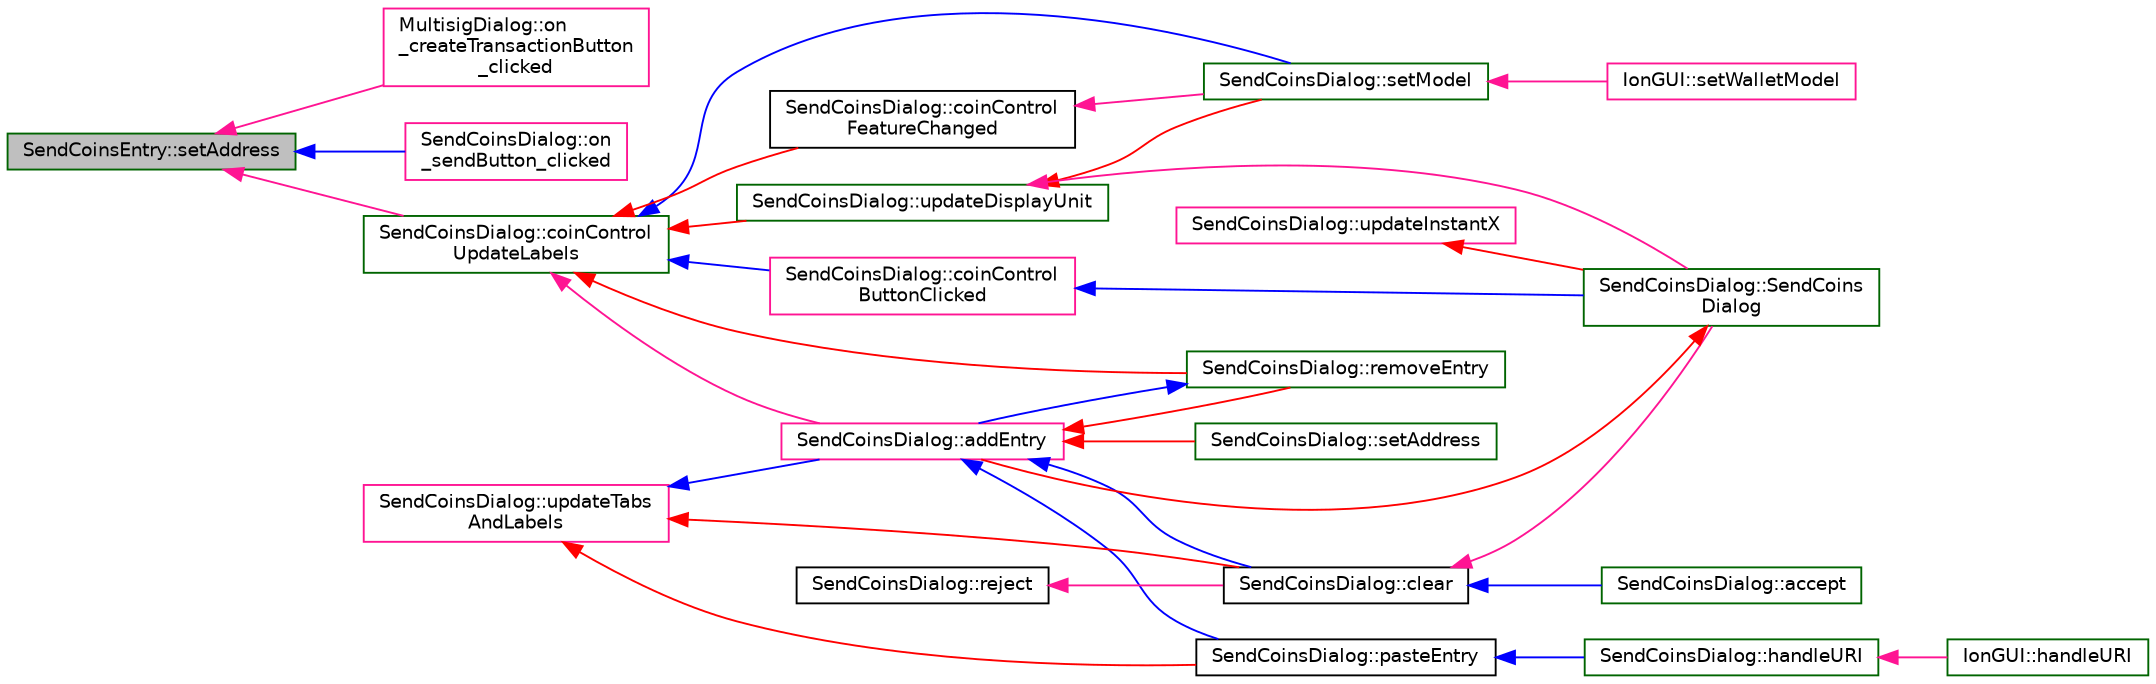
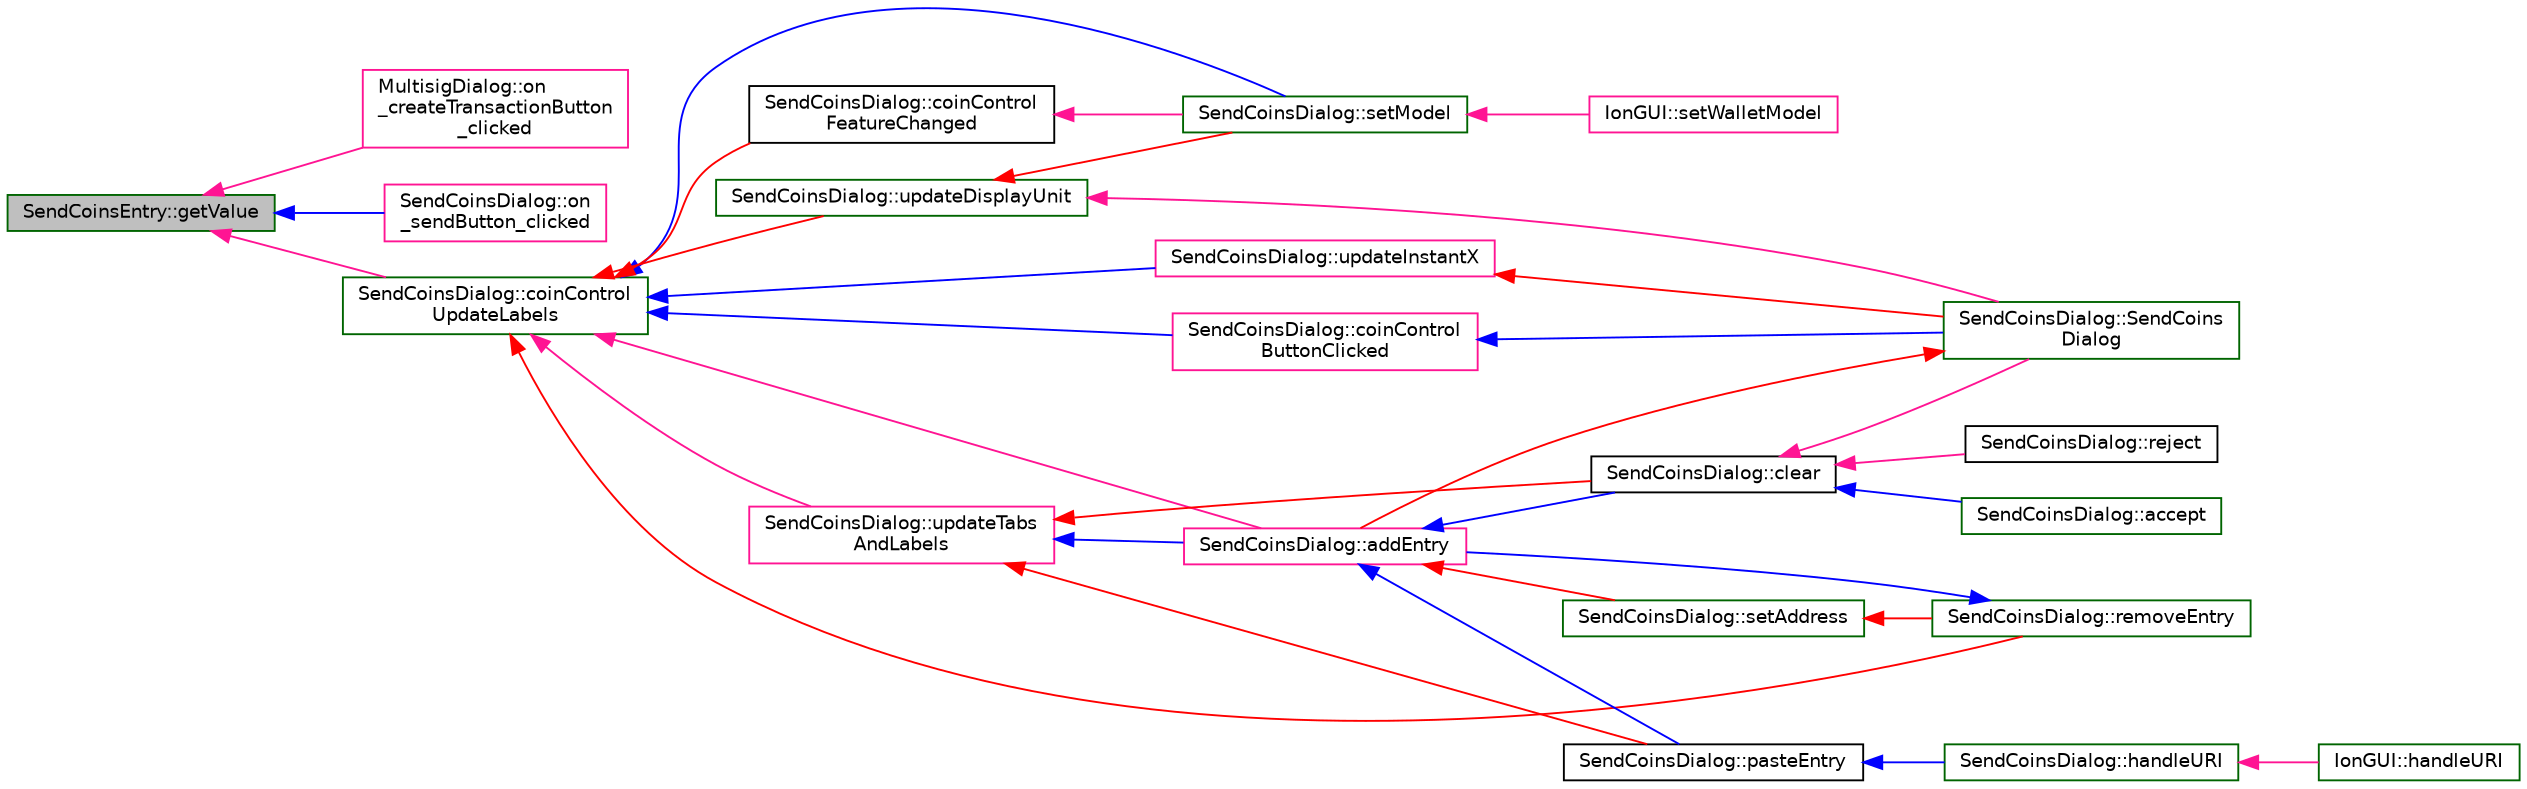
(152, 152) -> (141, 213)
none -> (912, 282)
(1187, 409) -> (1908, 618)
none -> (671, 438)
(1157, 585) -> (1910, 459)
